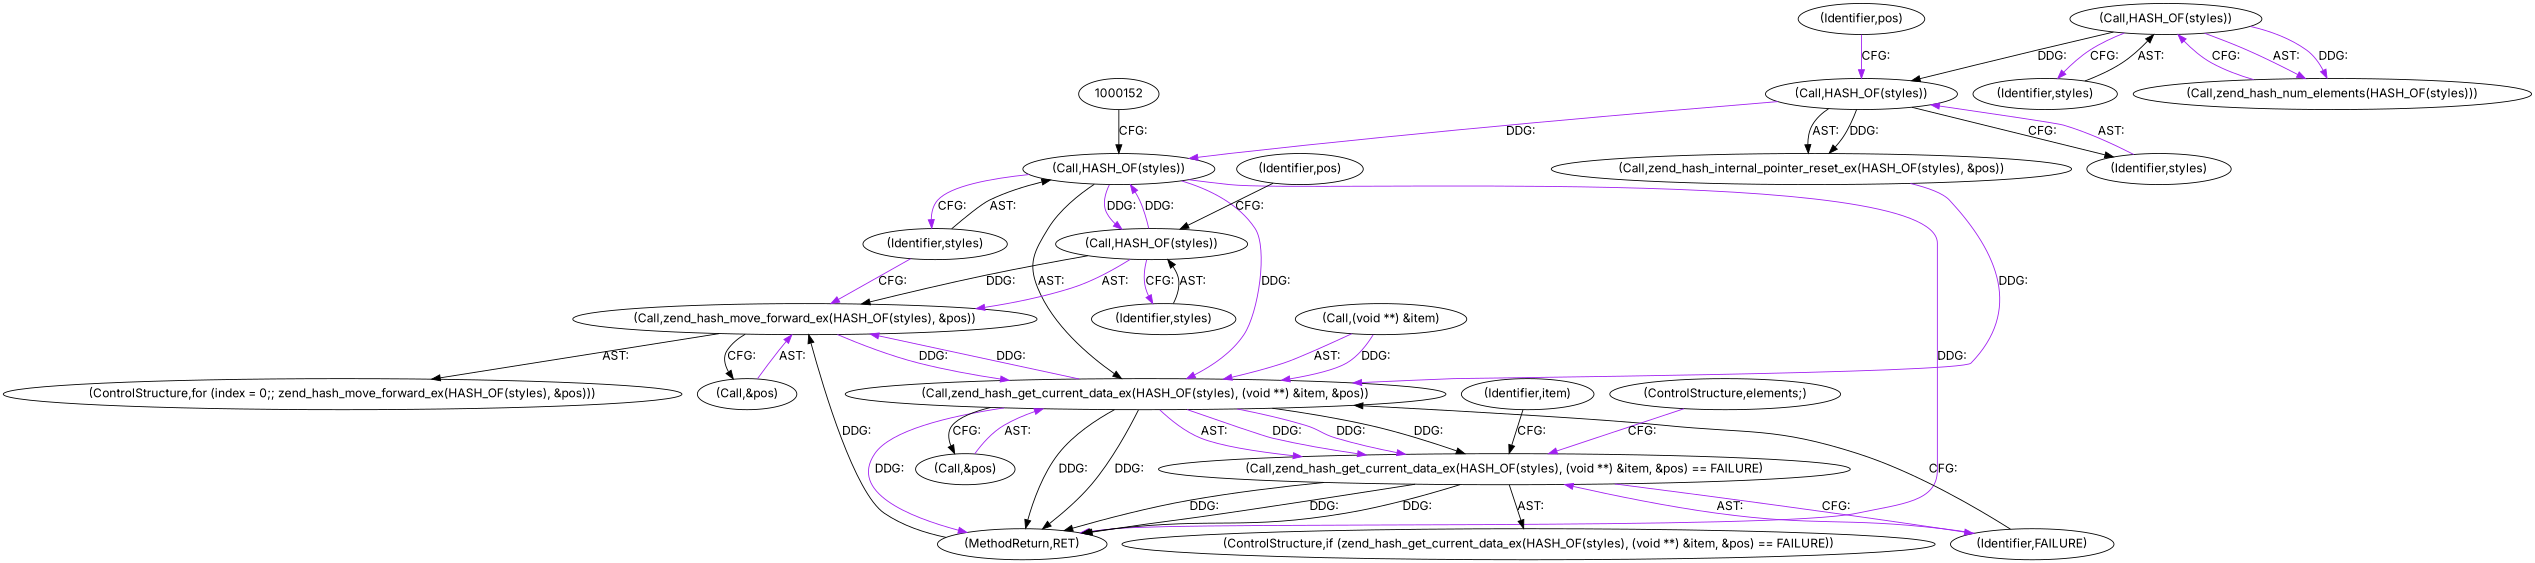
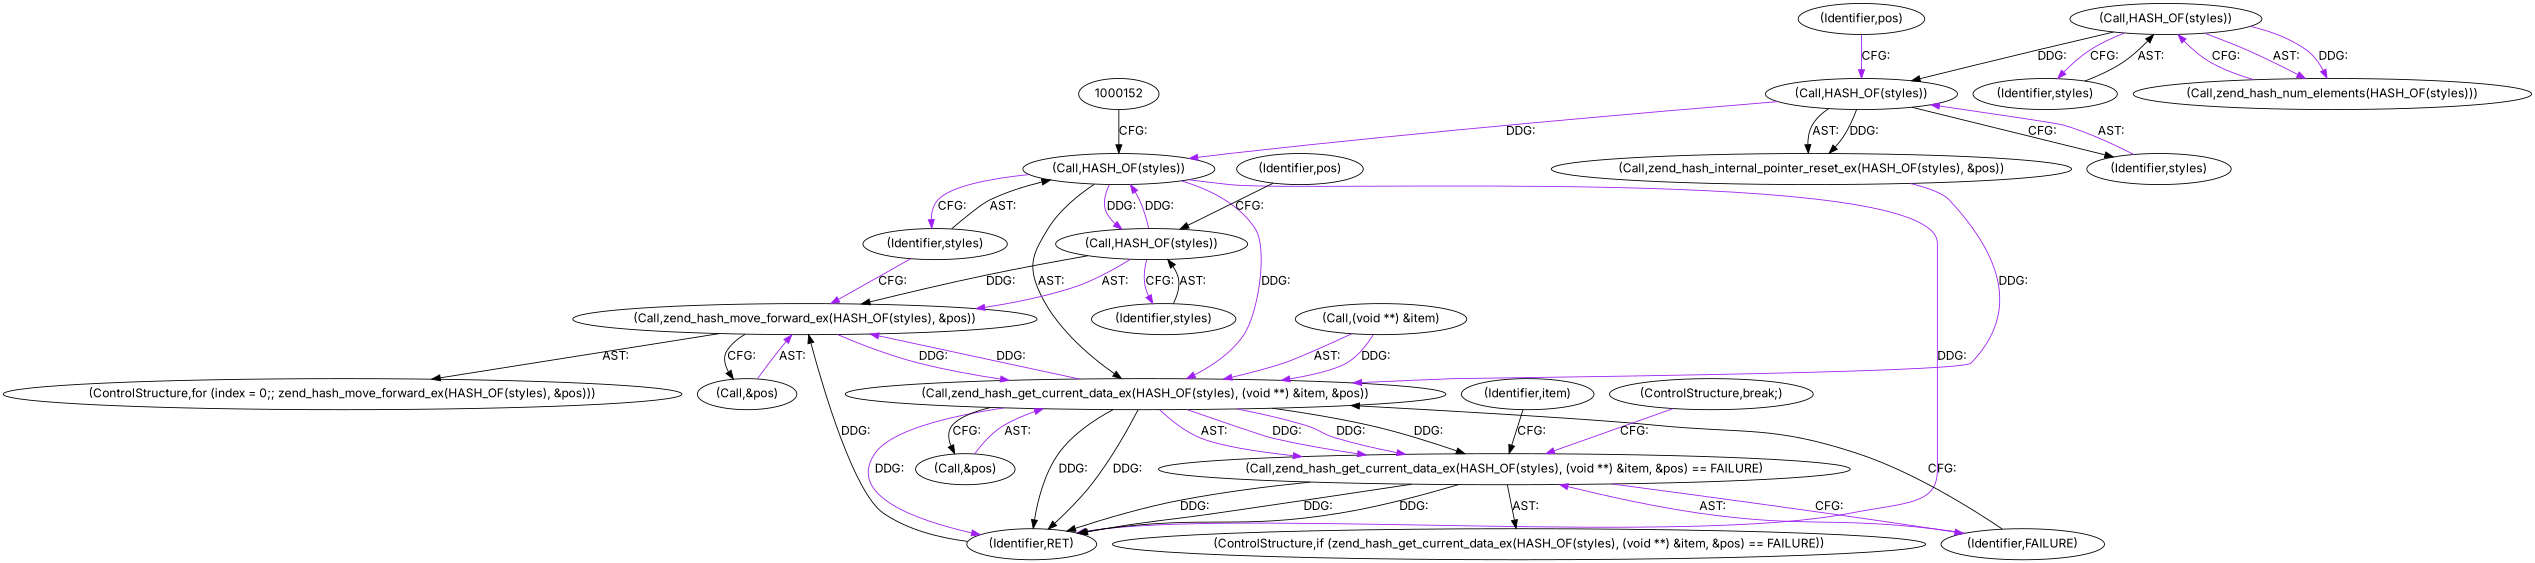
(1725, 394) -> (1711, 394)
(1022, 544) -> (1032, 544)
